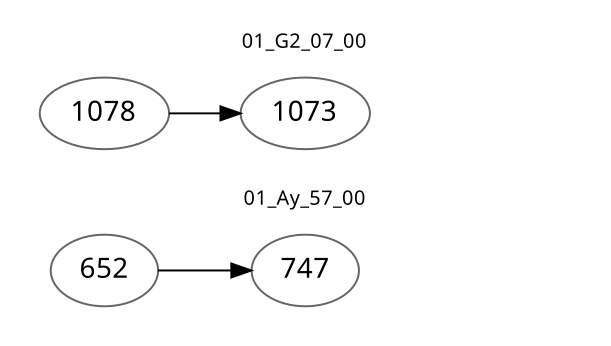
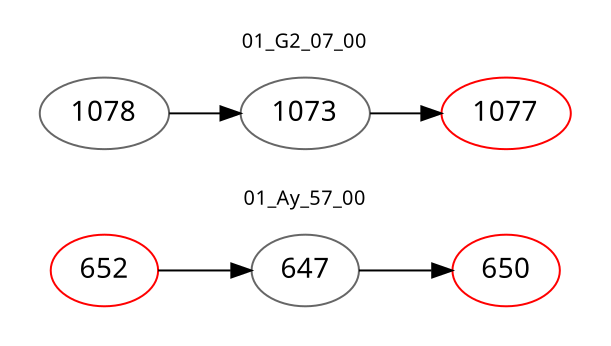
none -> (506, 113)
(104, 270) -> (104, 270)
(305, 270) -> (305, 270)
none -> (506, 270)
